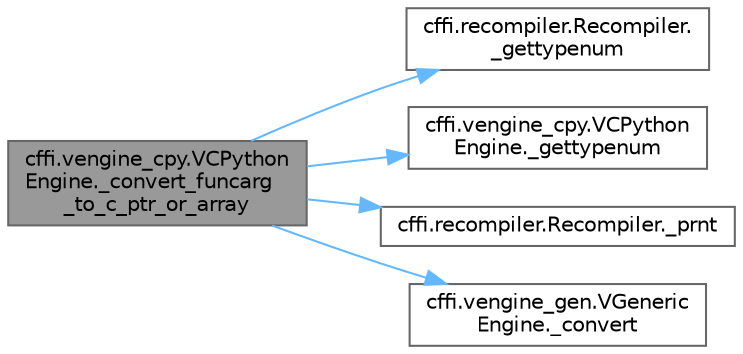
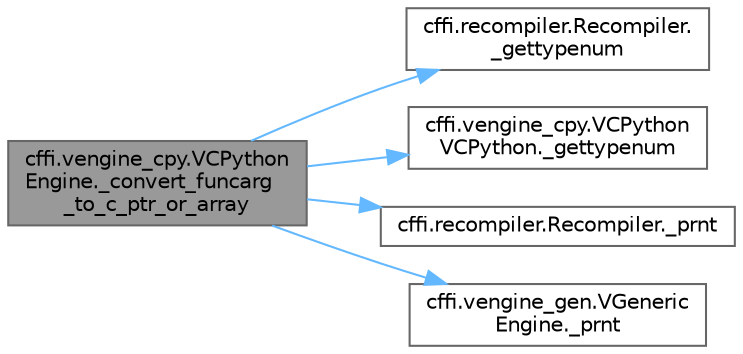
(558, 138) -> (558, 138)
(558, 315) -> (558, 315)
